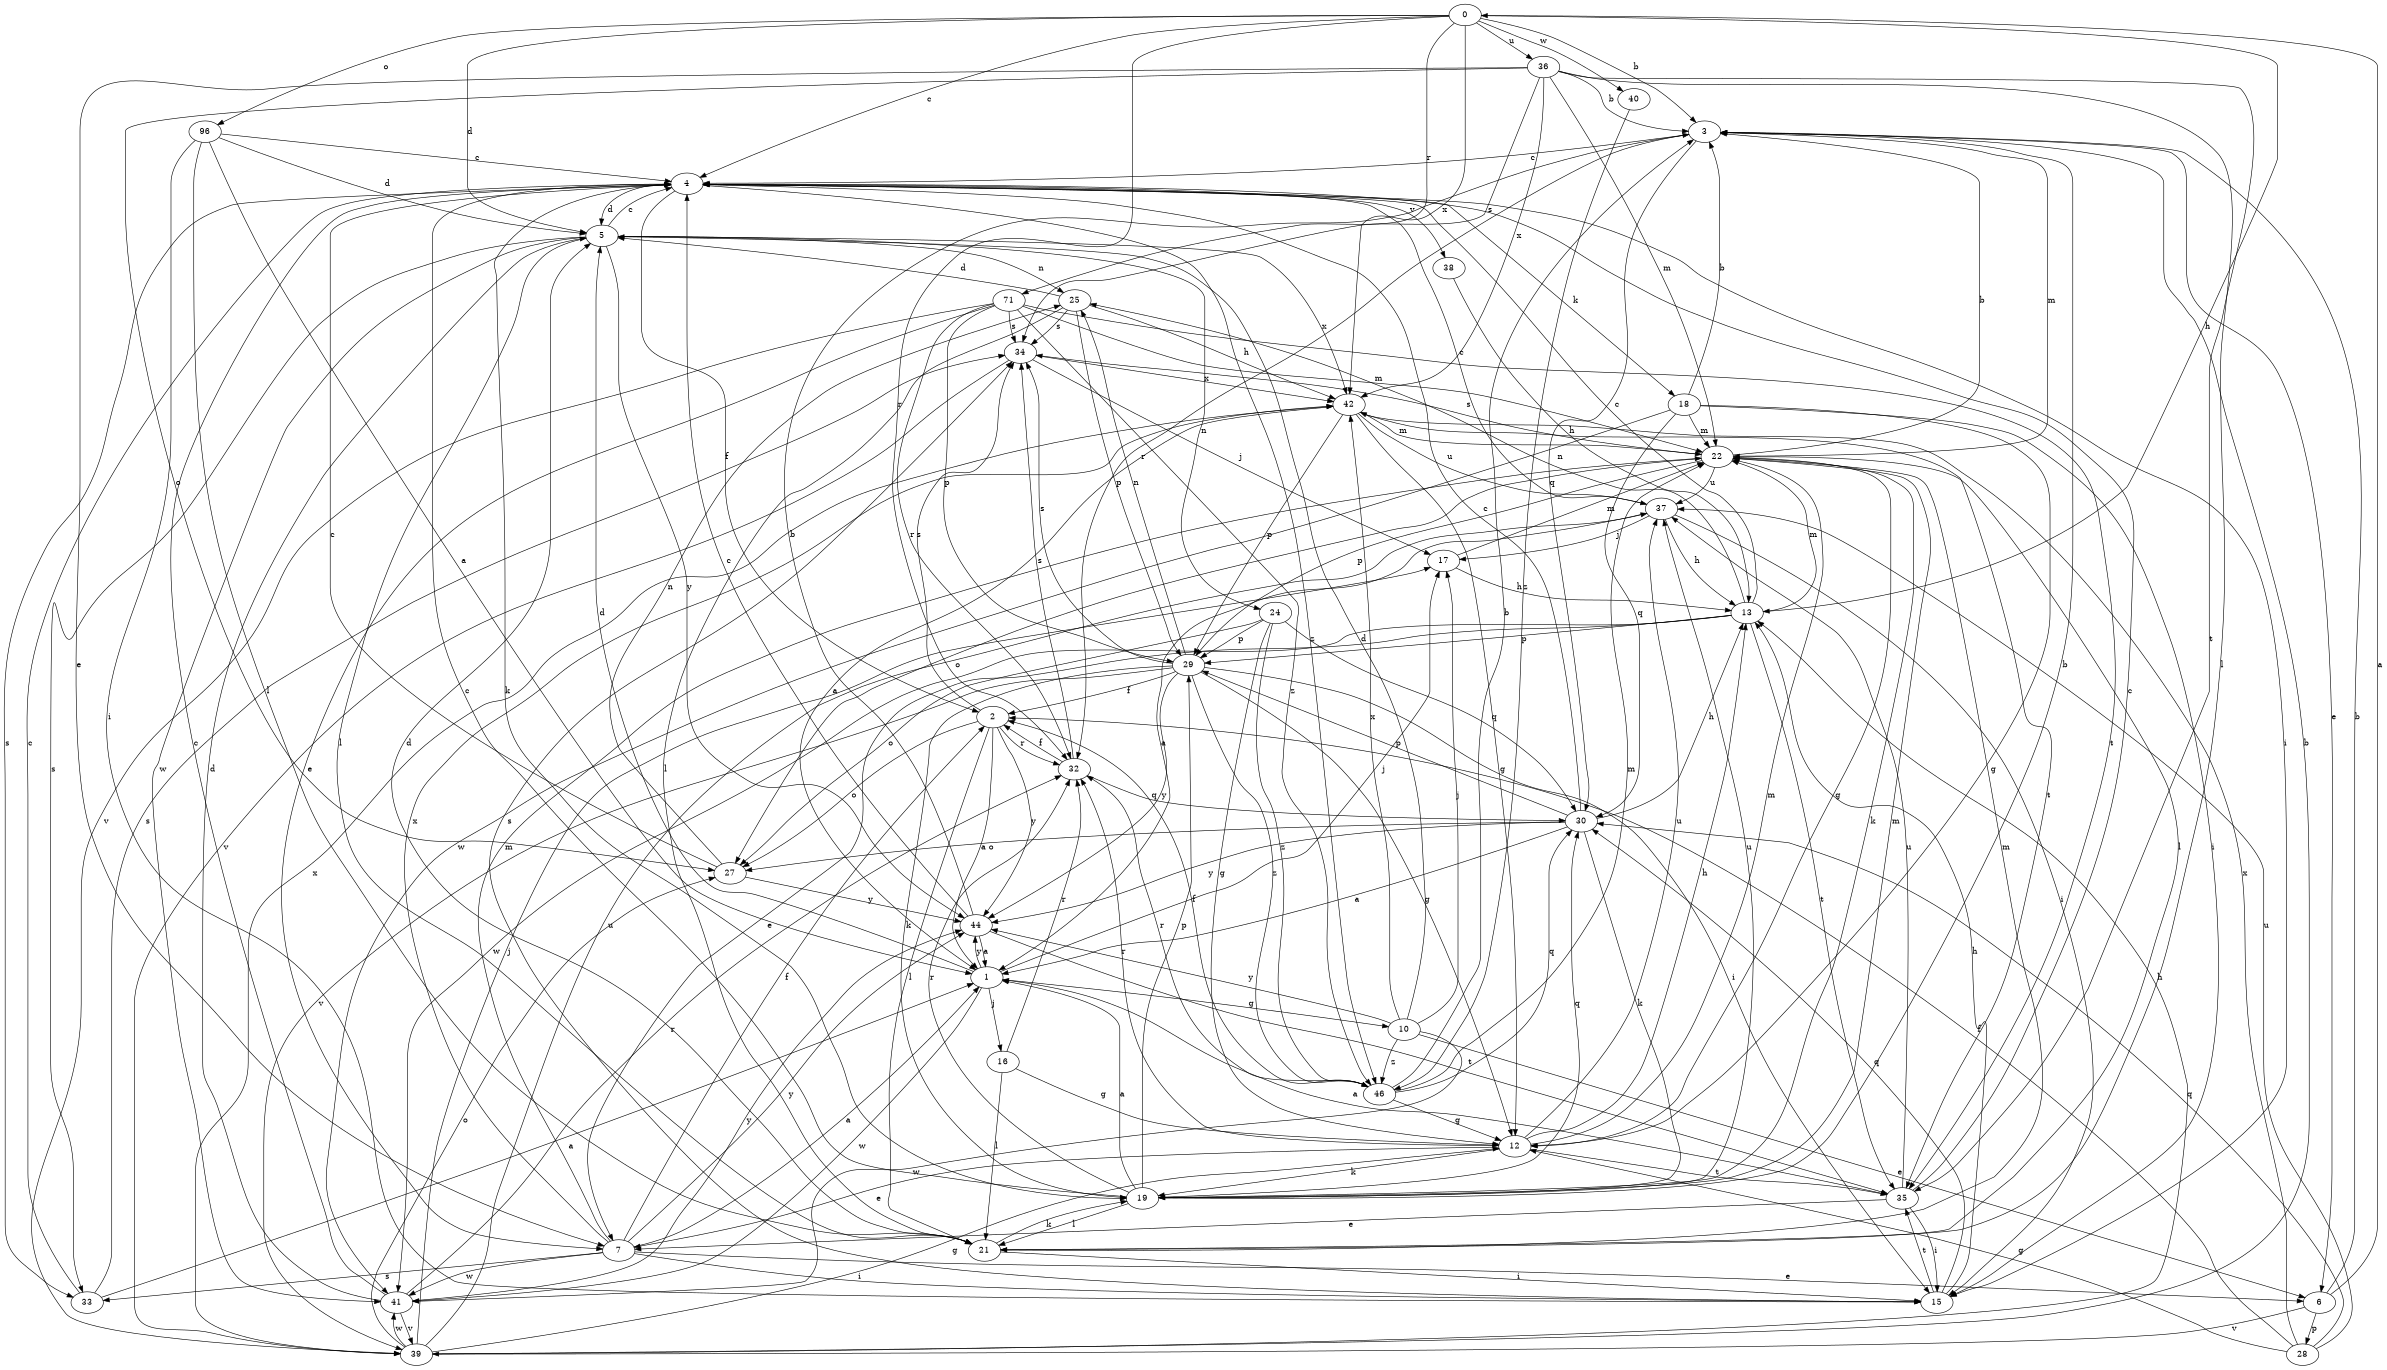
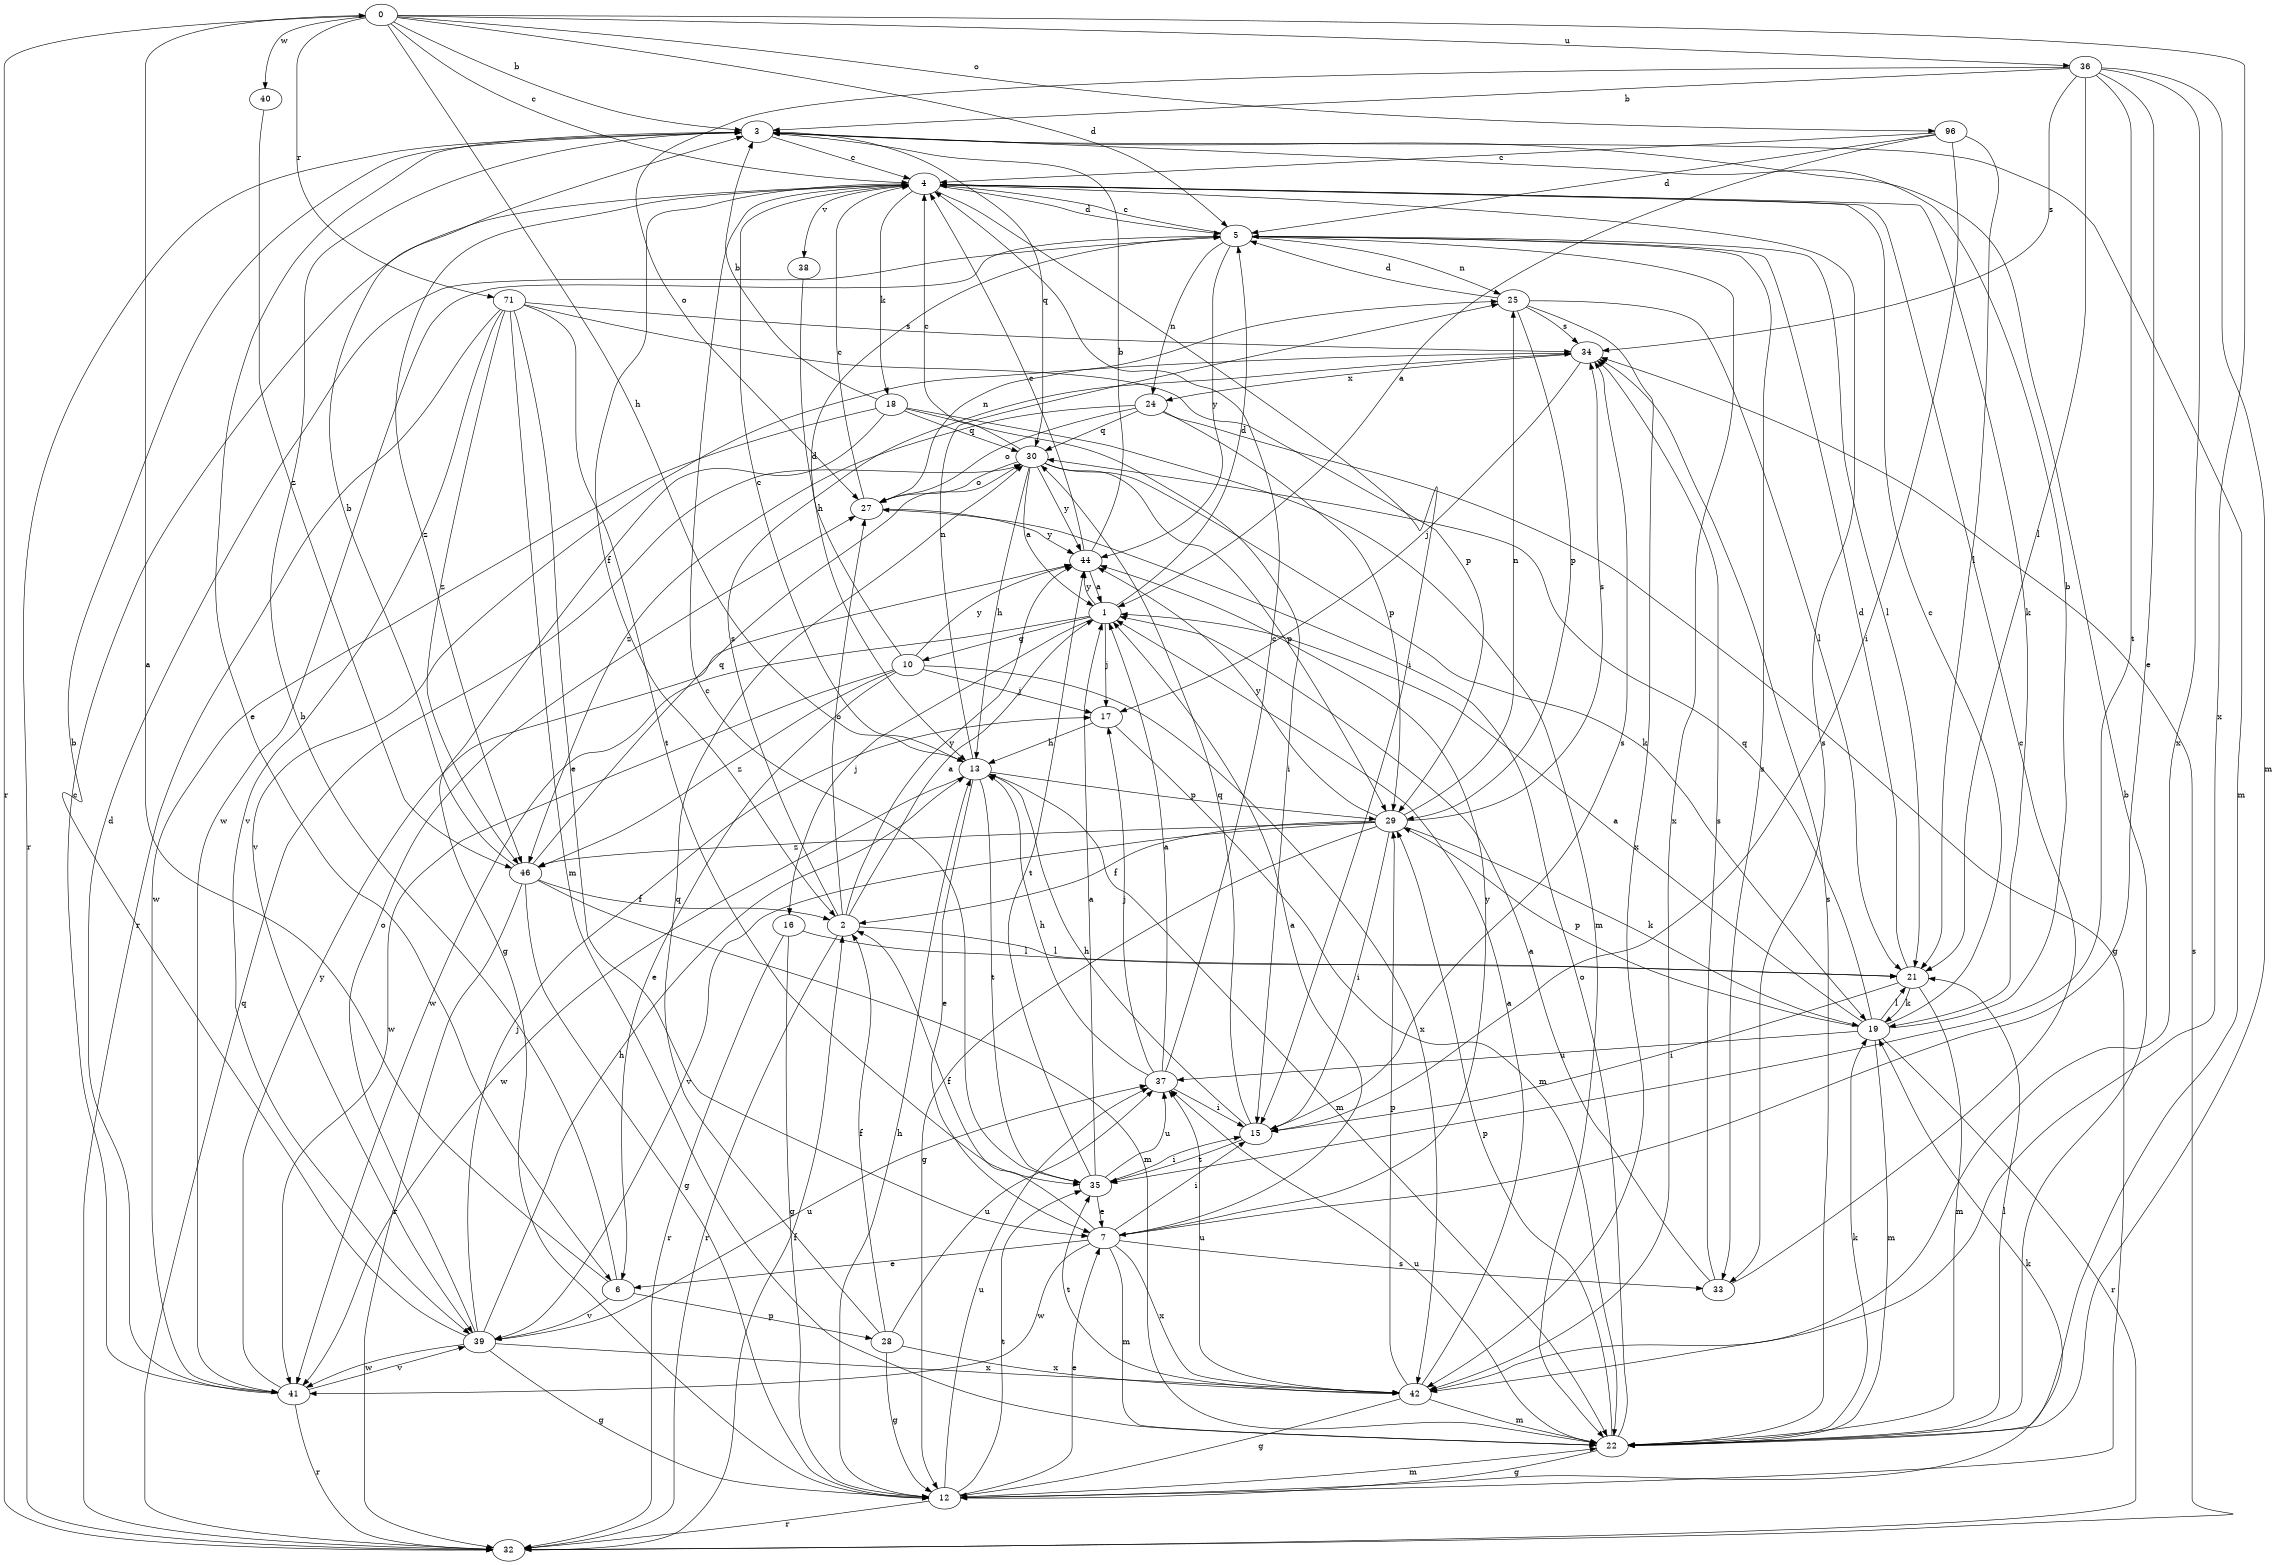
(1247, 353) -> (1637, 847)
(1182, 378) -> (1371, 372)
(1413, 1056) -> (1027, 867)
